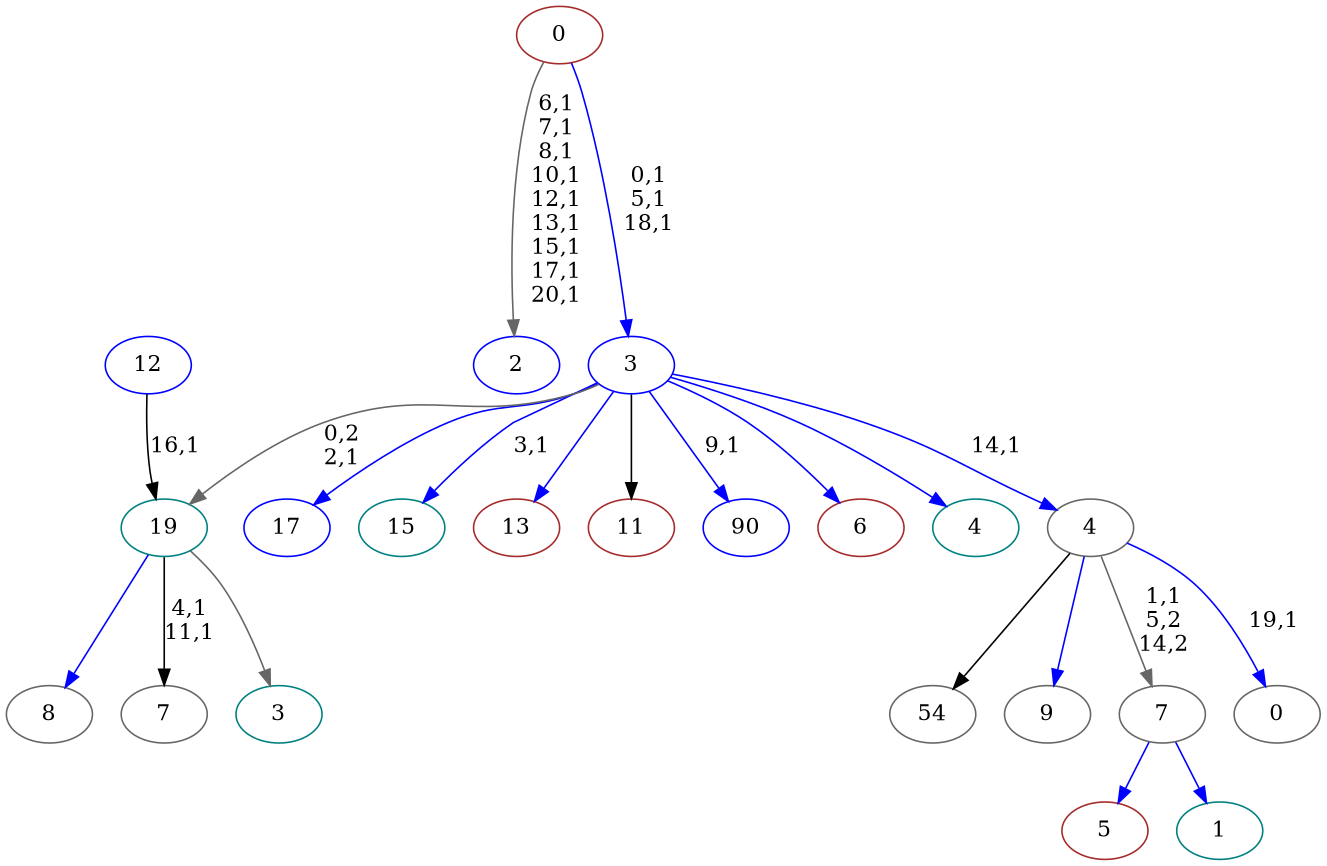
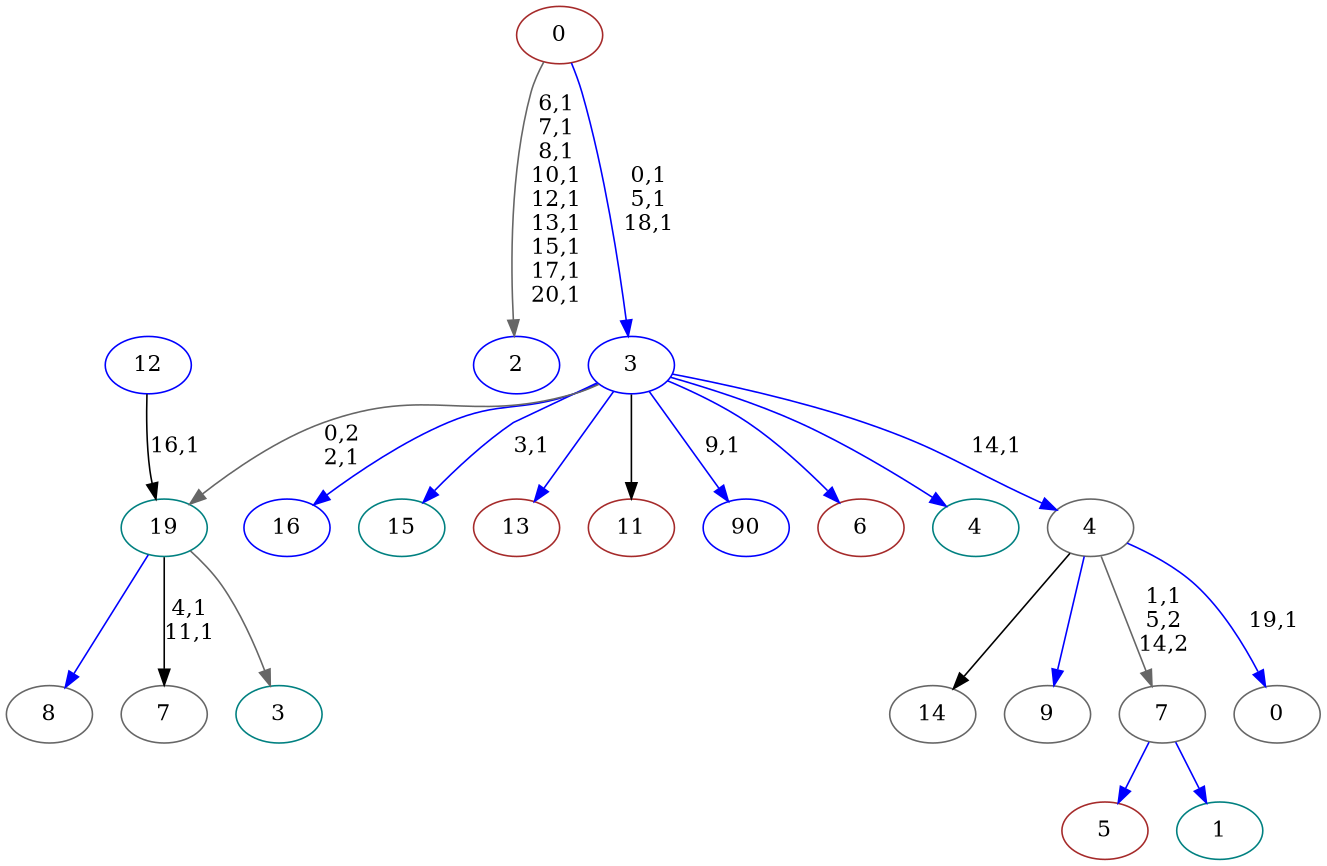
(287, 528) -> (287, 528)
(933, 714) -> (933, 714)
